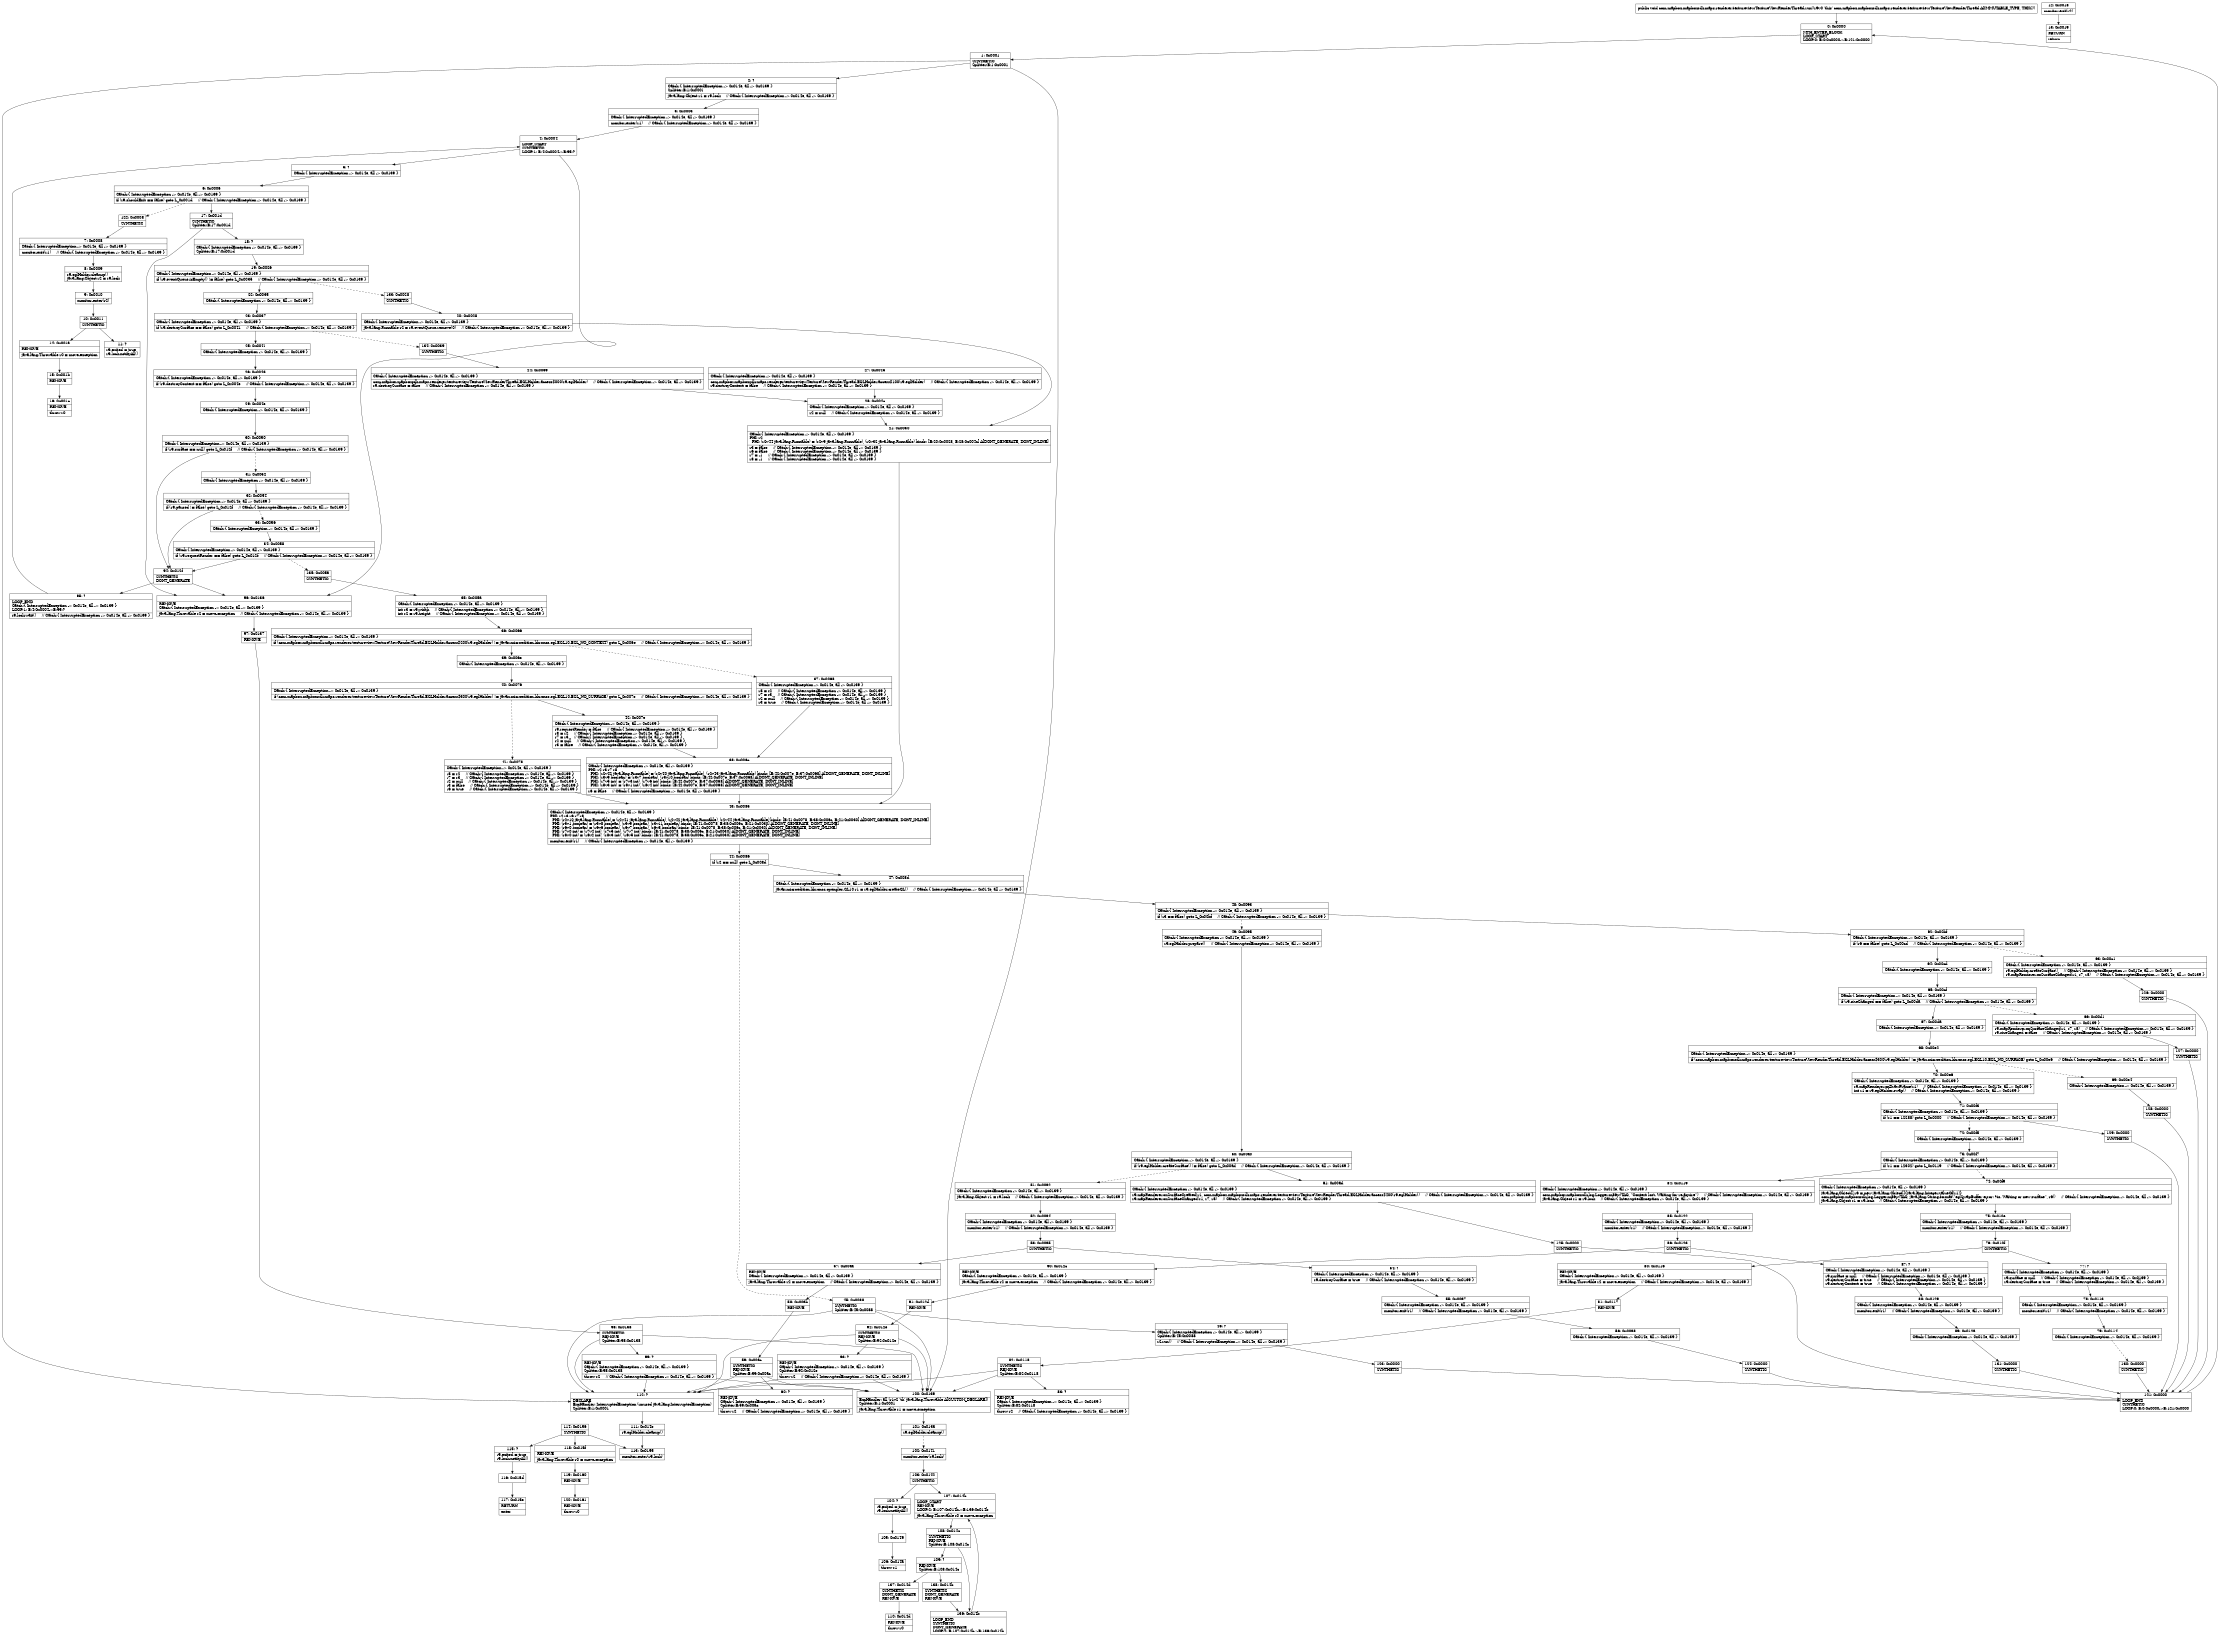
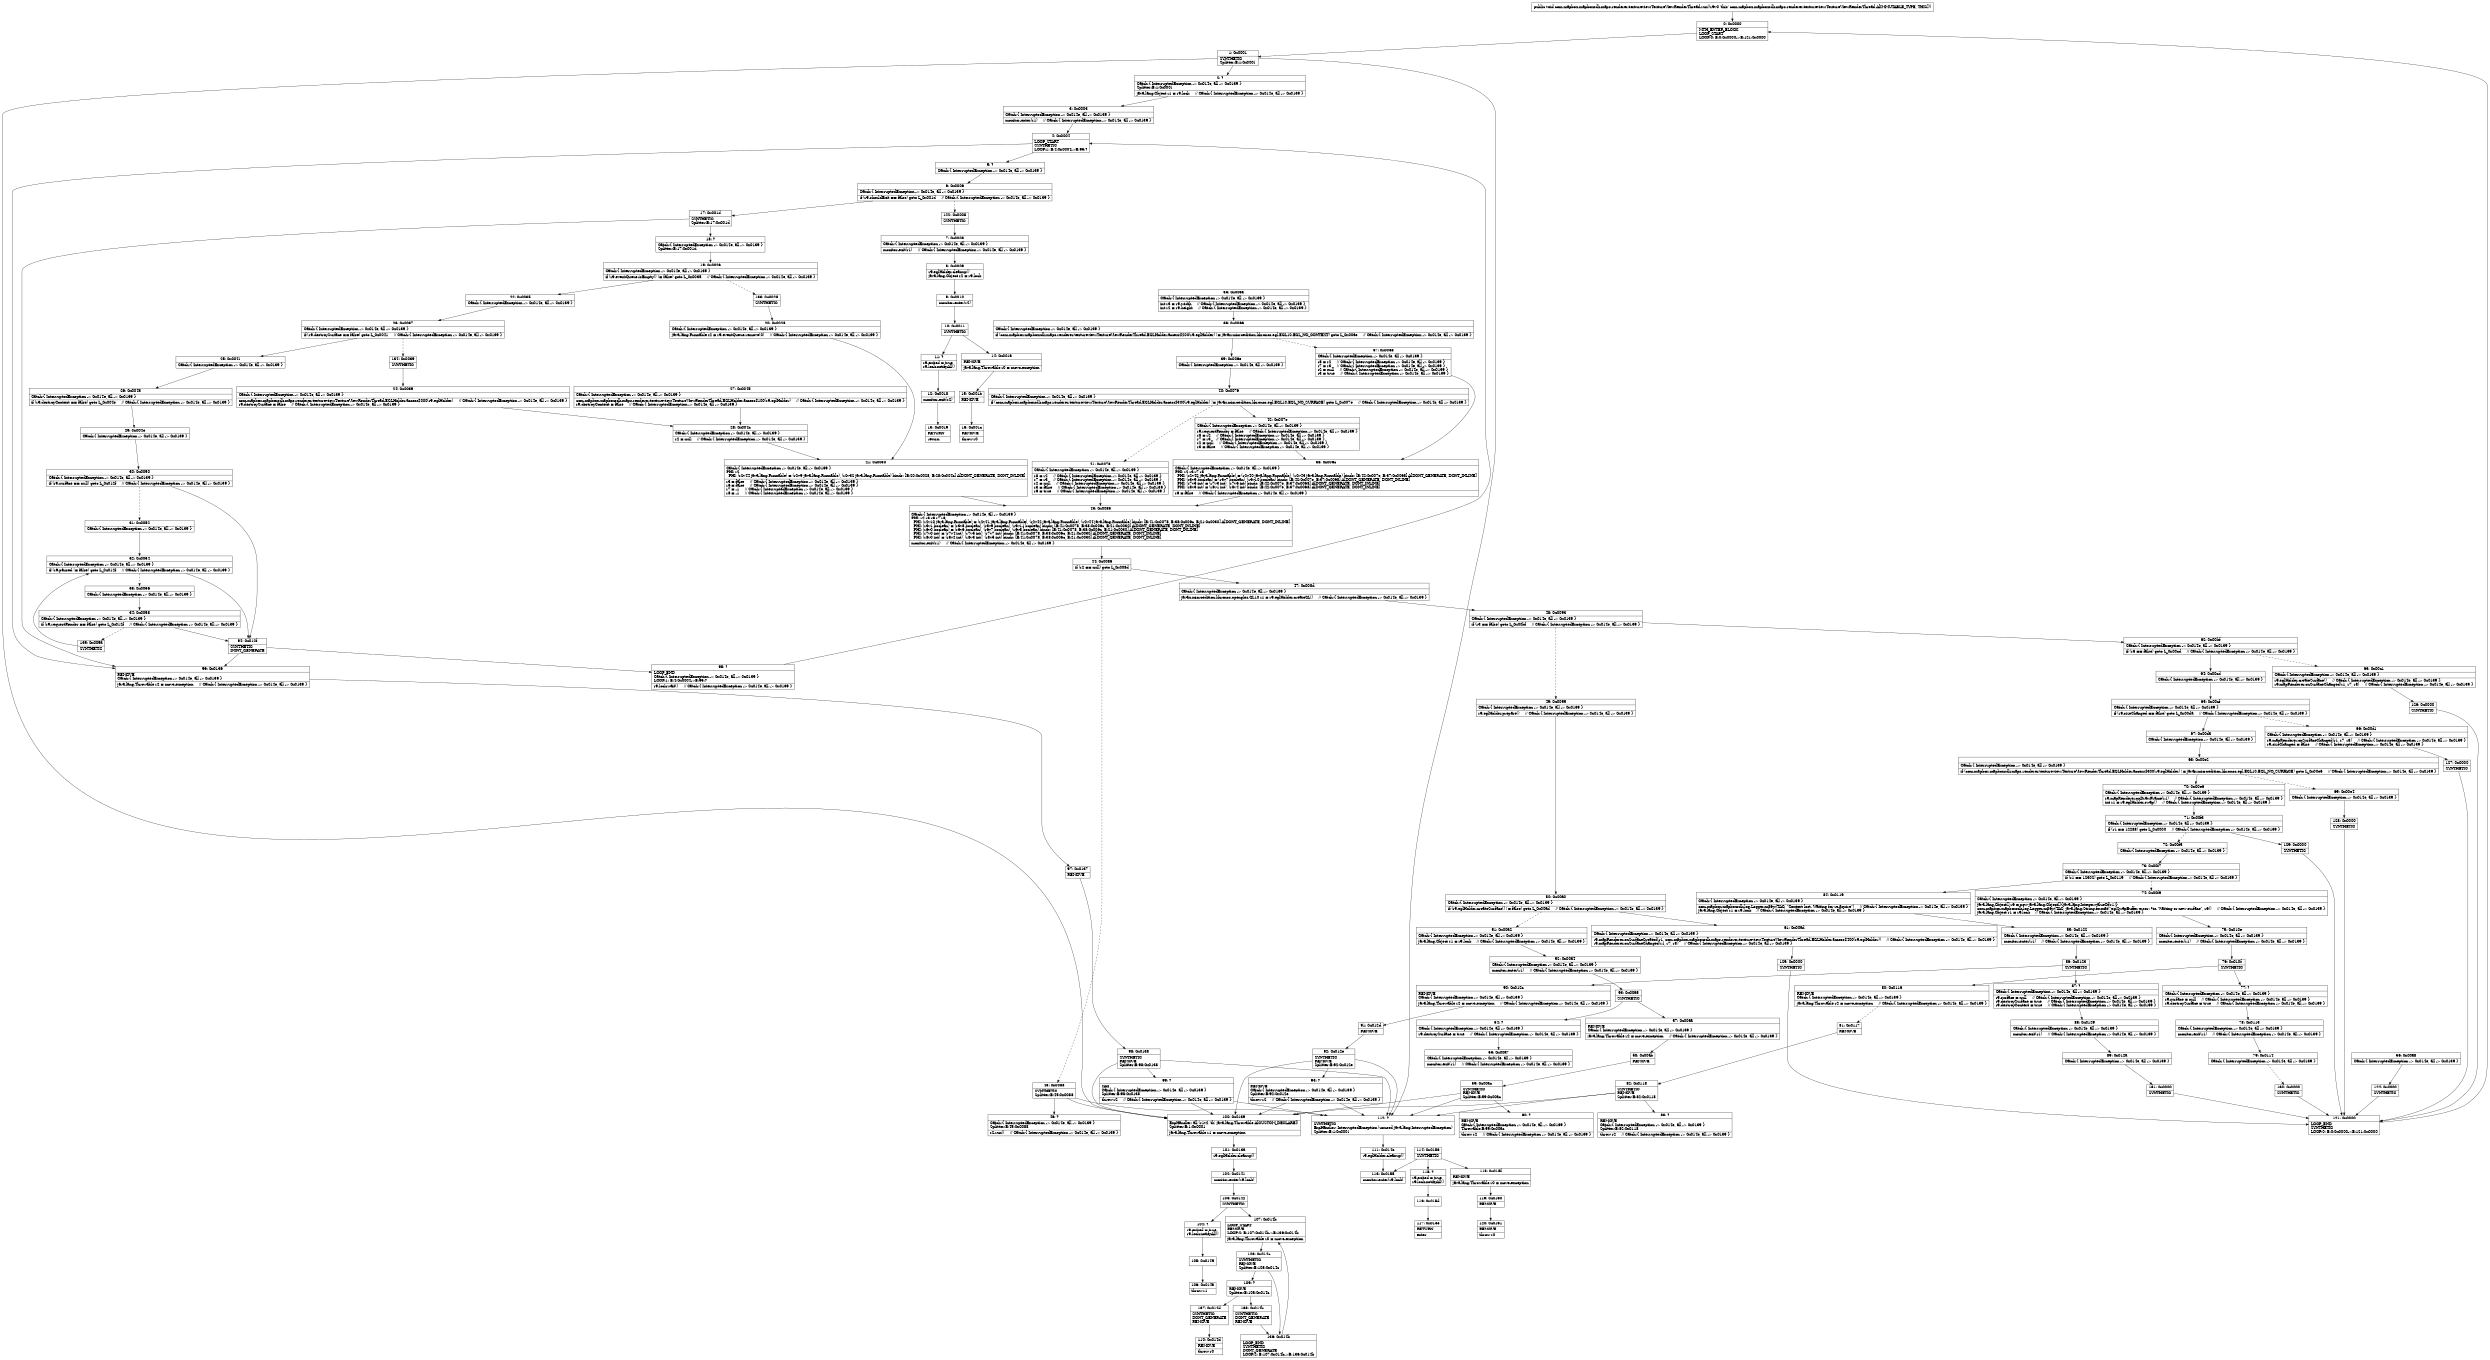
none -> (938, 379)
(372, 587) -> (36, 611)
(1629, 1292) -> (1869, 1014)
(1548, 1321) -> none
(593, 1363) -> (1105, 1086)
(1388, 1367) -> none
(582, 1401) -> (1325, 1124)
(739, 1406) -> (1483, 1129)
(924, 1441) -> (1234, 1164)
